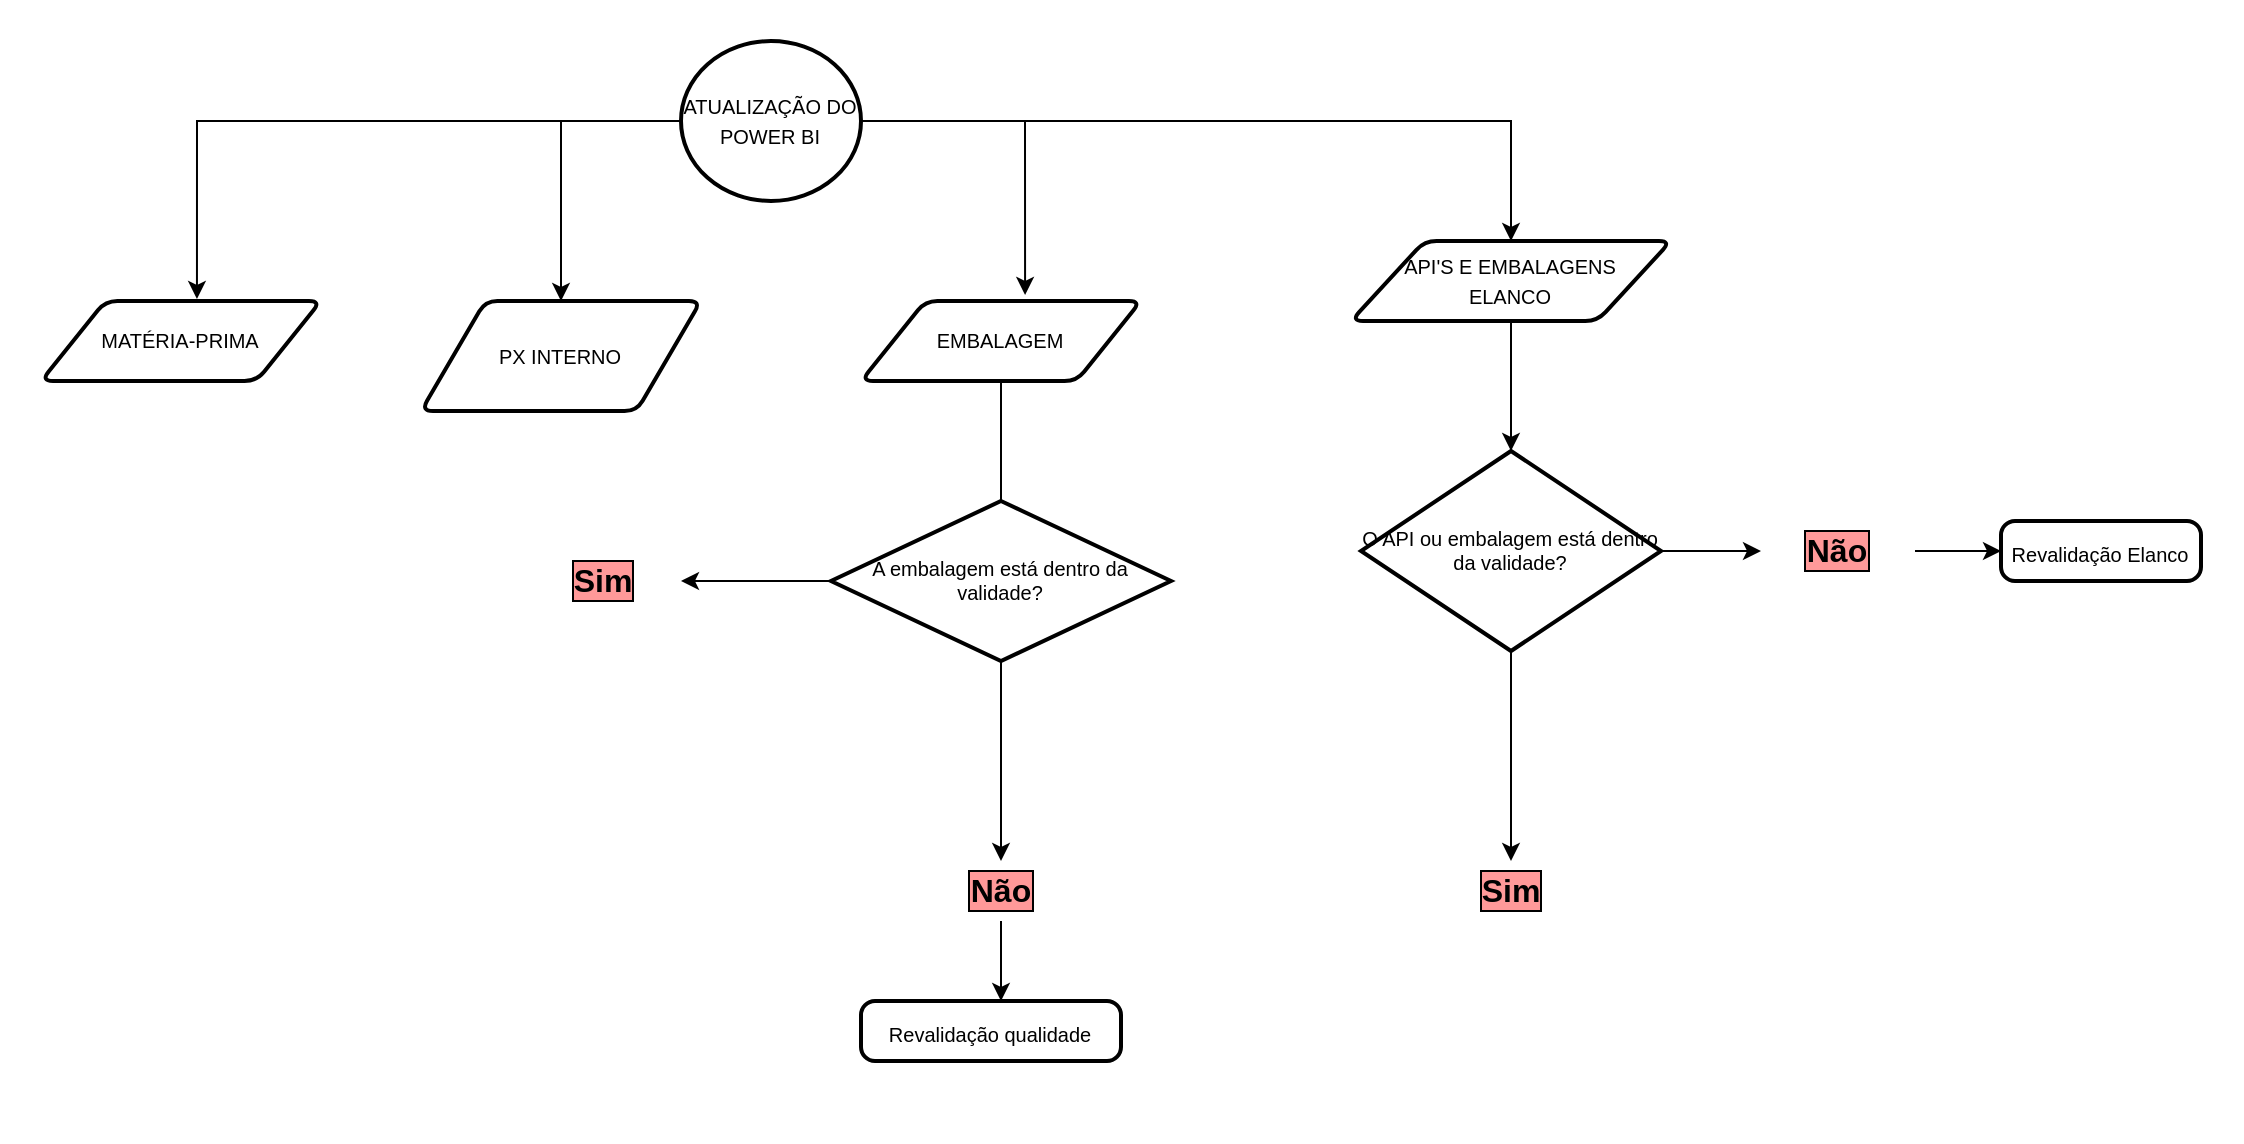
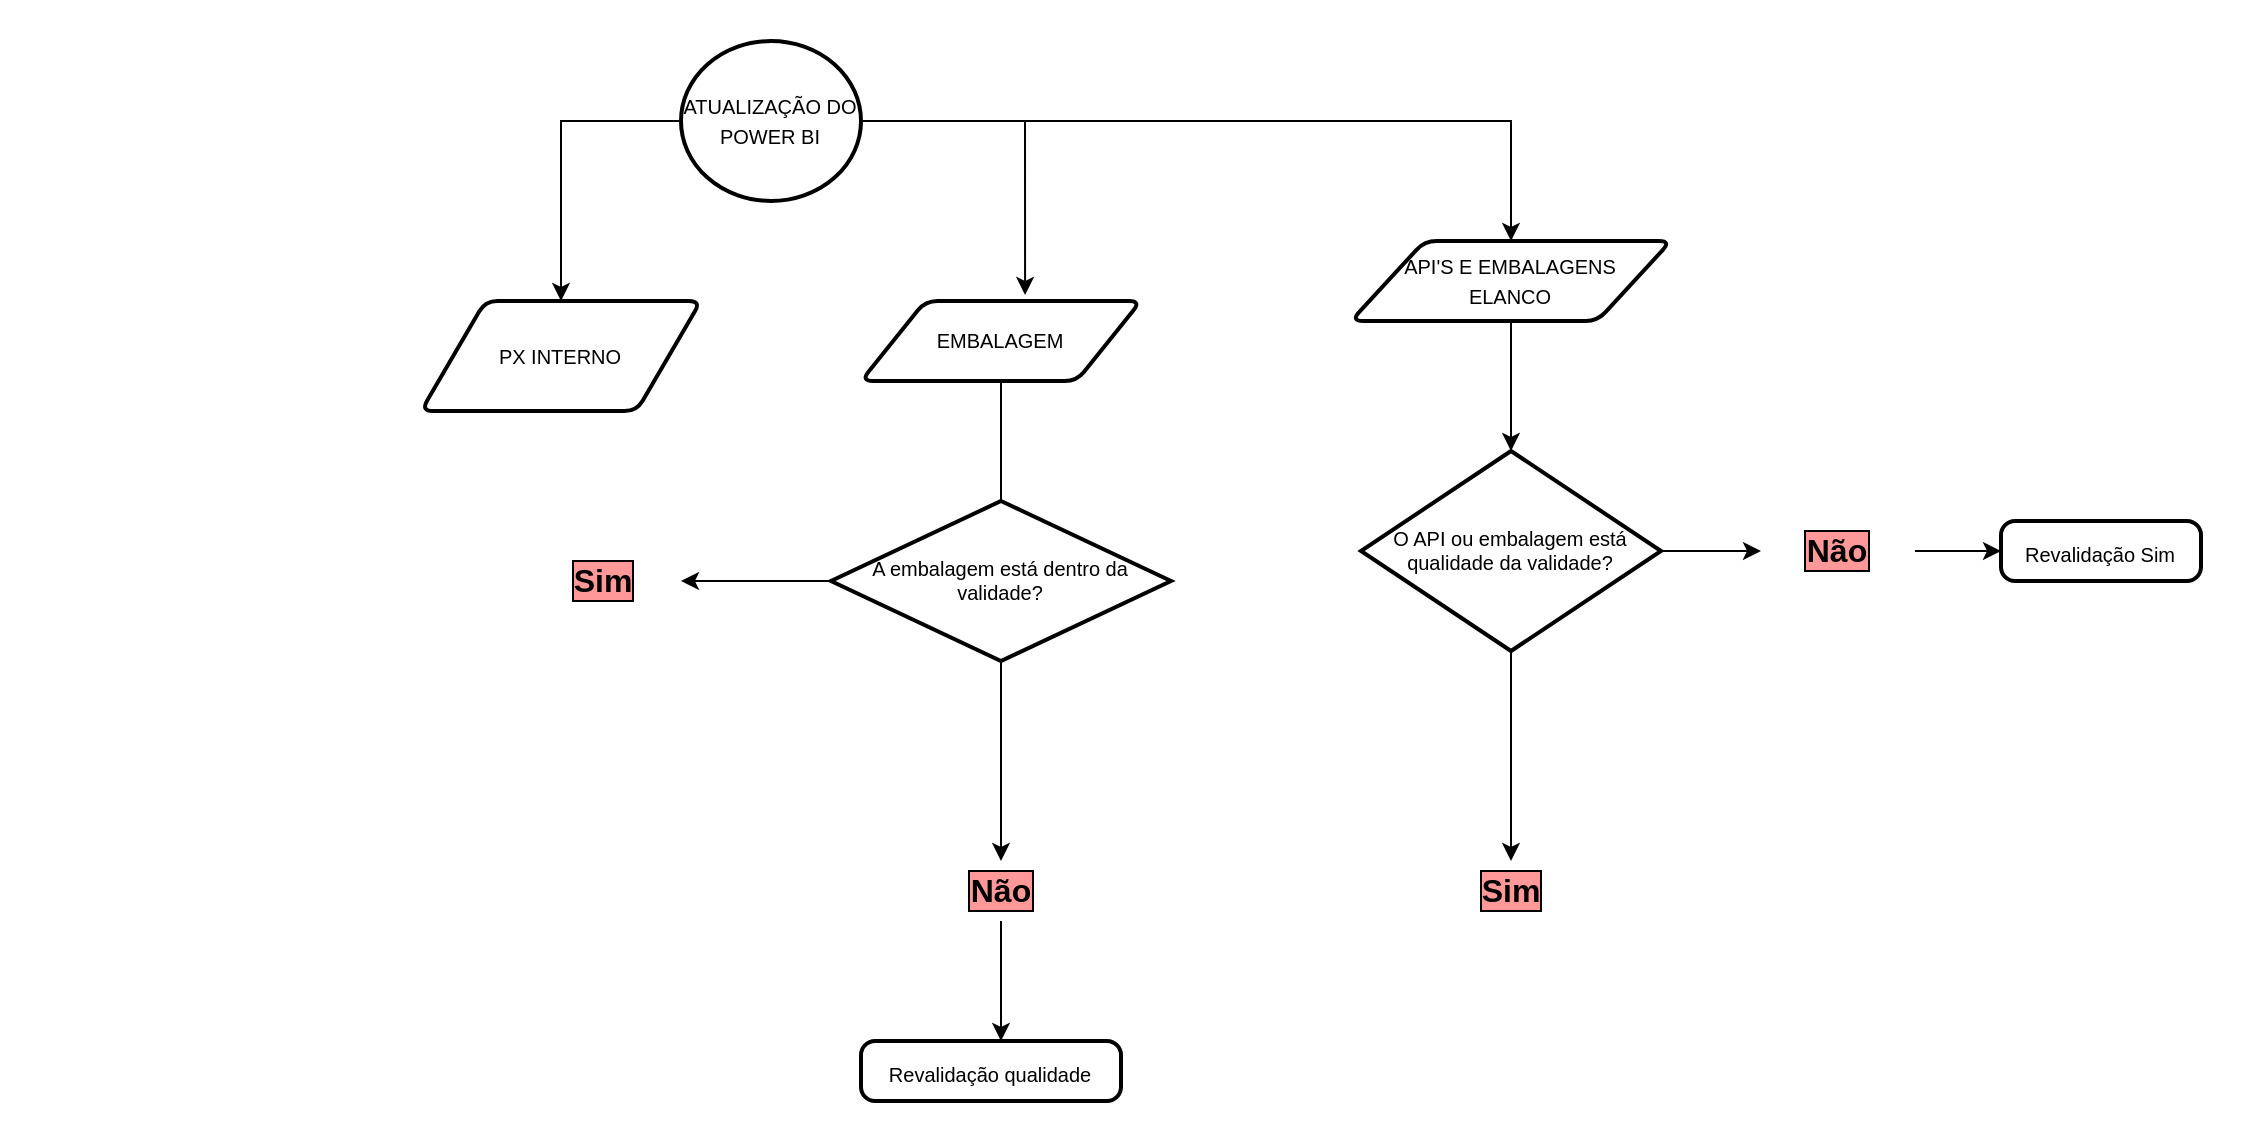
(295, 121) -> none
(181, 341) -> none
(1511, 551) -> (1511, 551)
(2101, 551) -> (2101, 551)
(991, 1031) -> (991, 1071)
